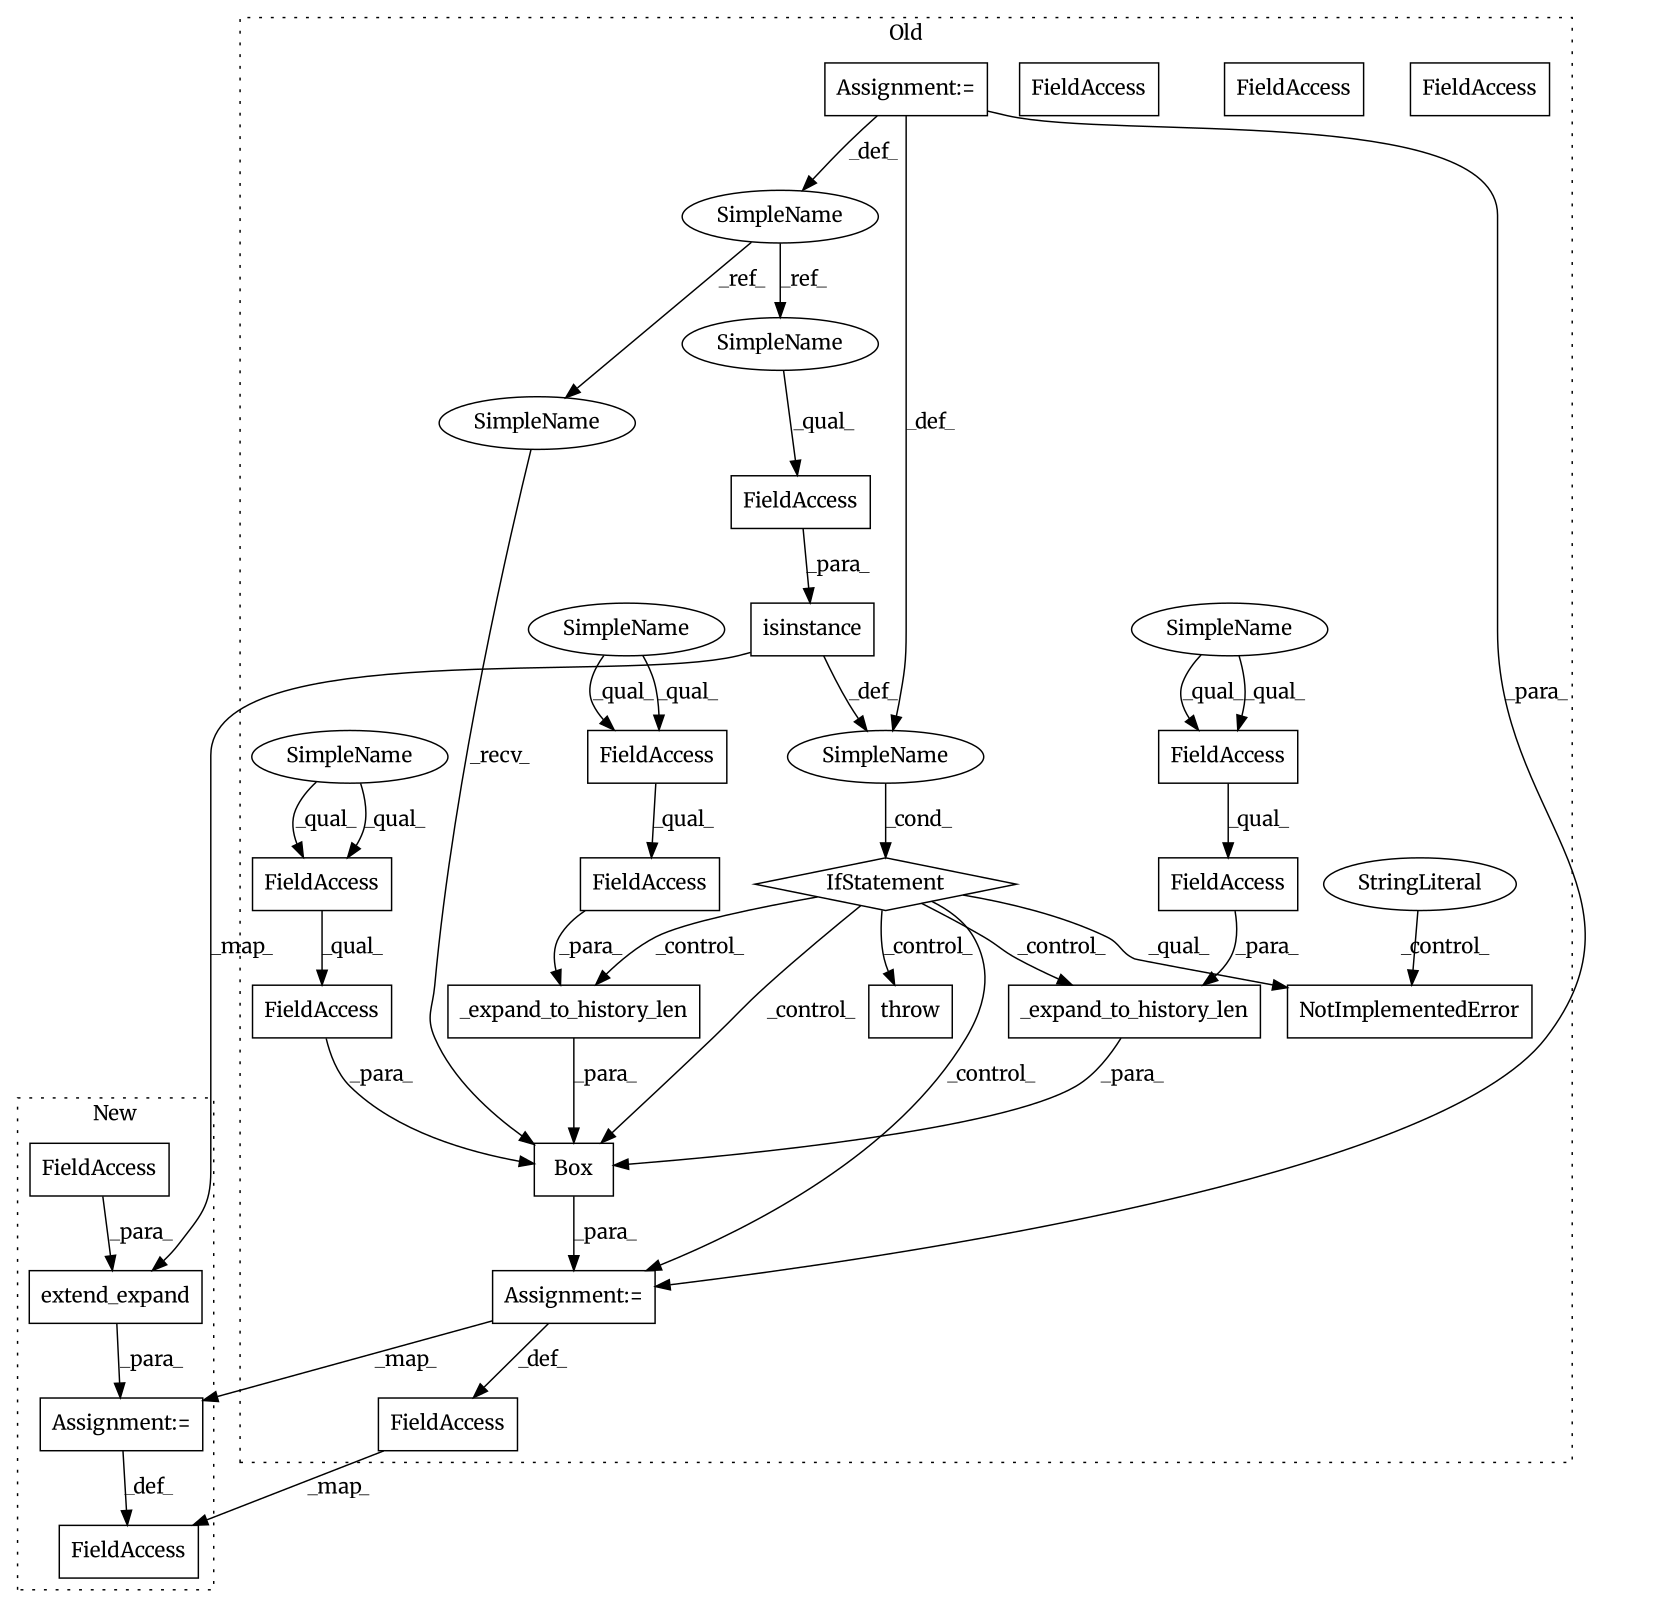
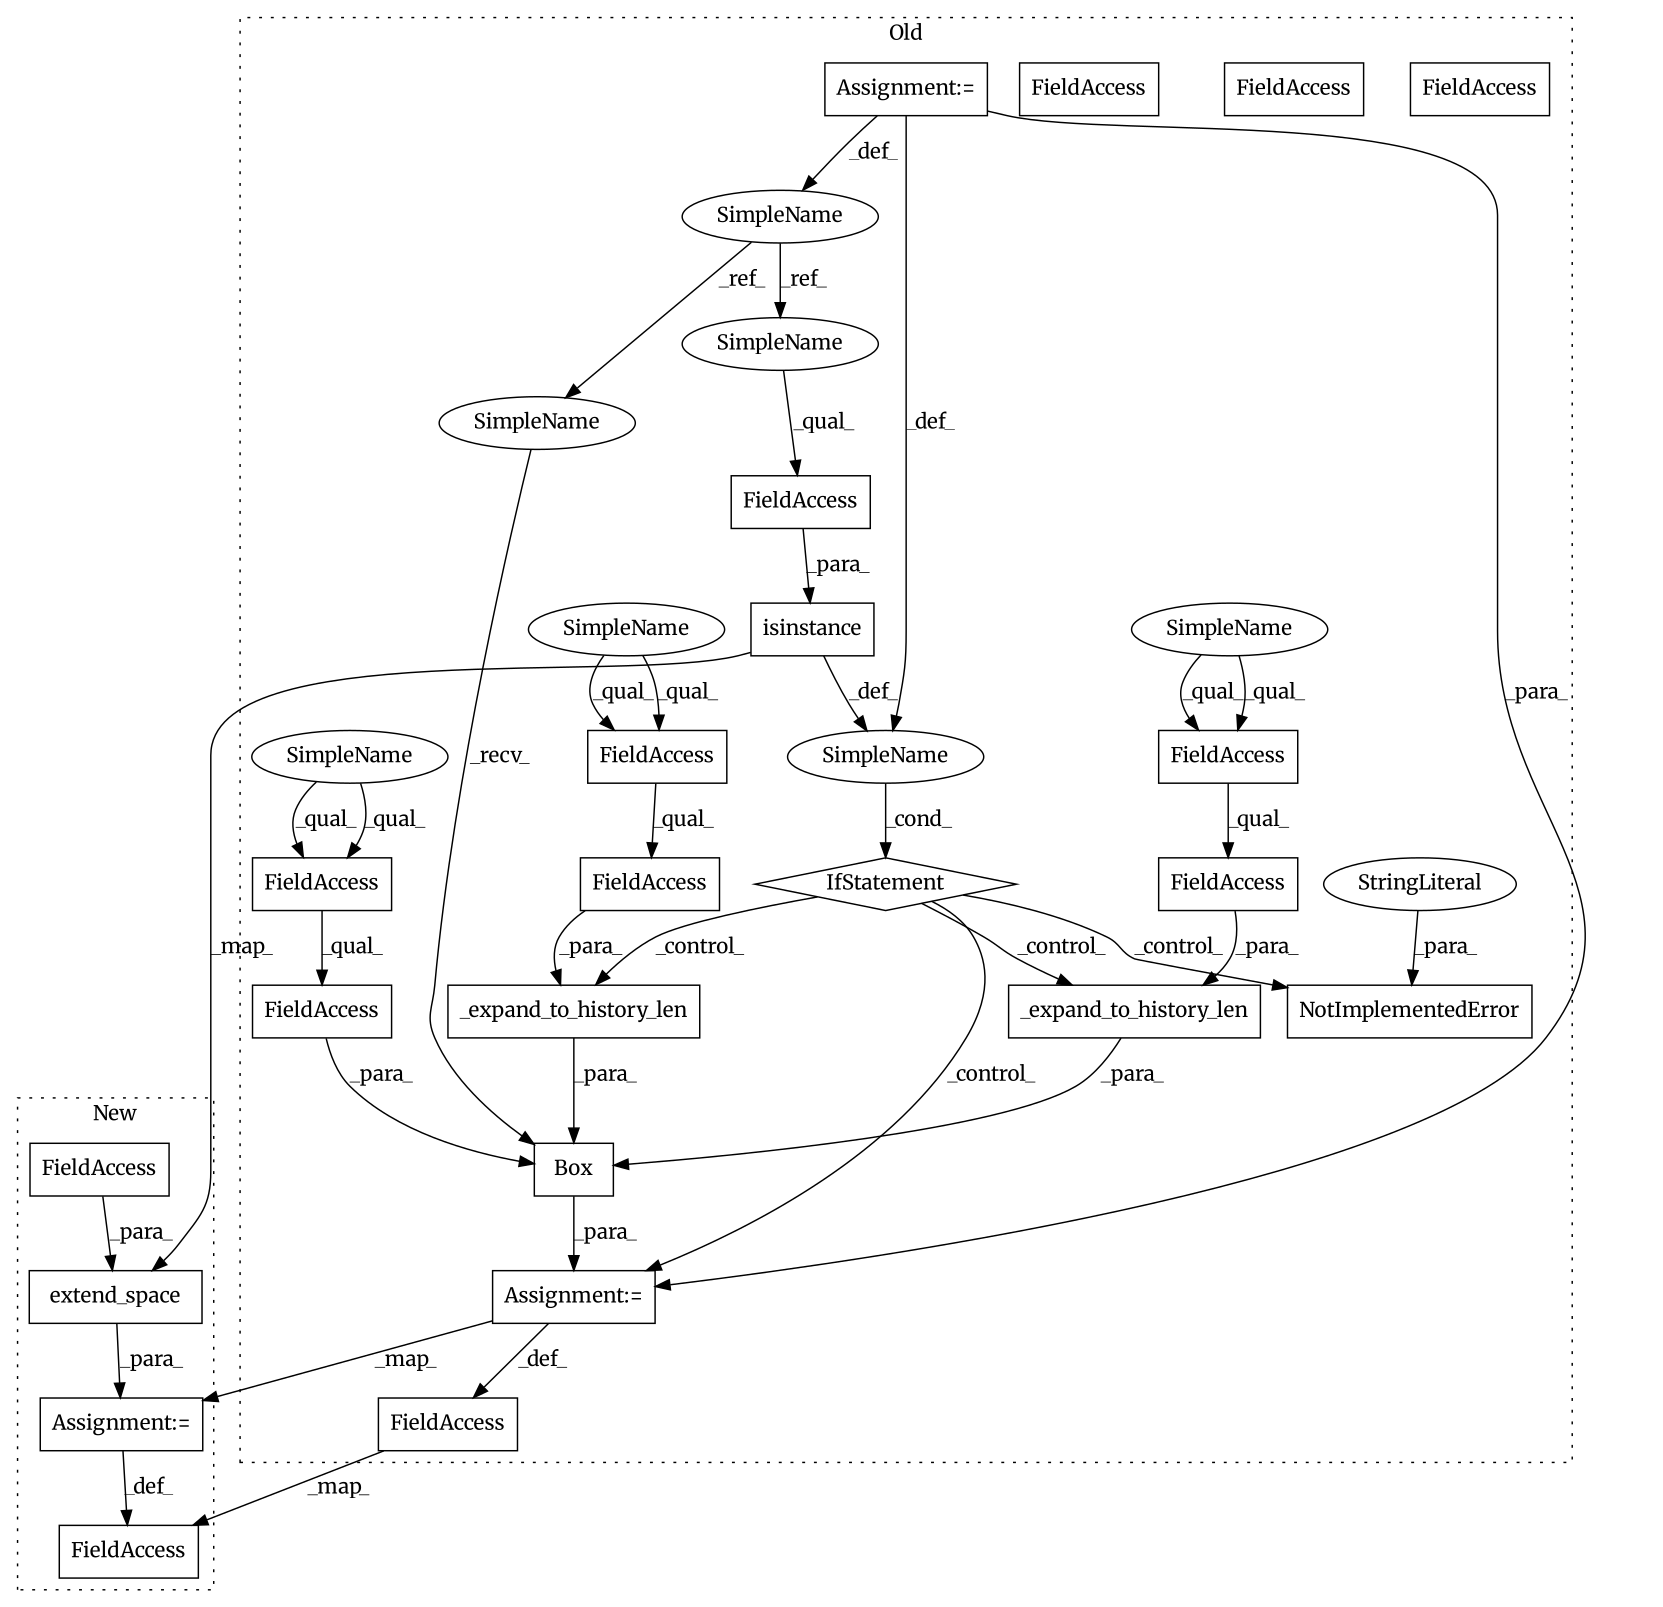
(1179, 948) -> (1179, 948)
(1446, 948) -> (1446, 948)
(911, 1012) -> none
(734, 1017) -> none
(116, 1297) -> (116, 1297)
